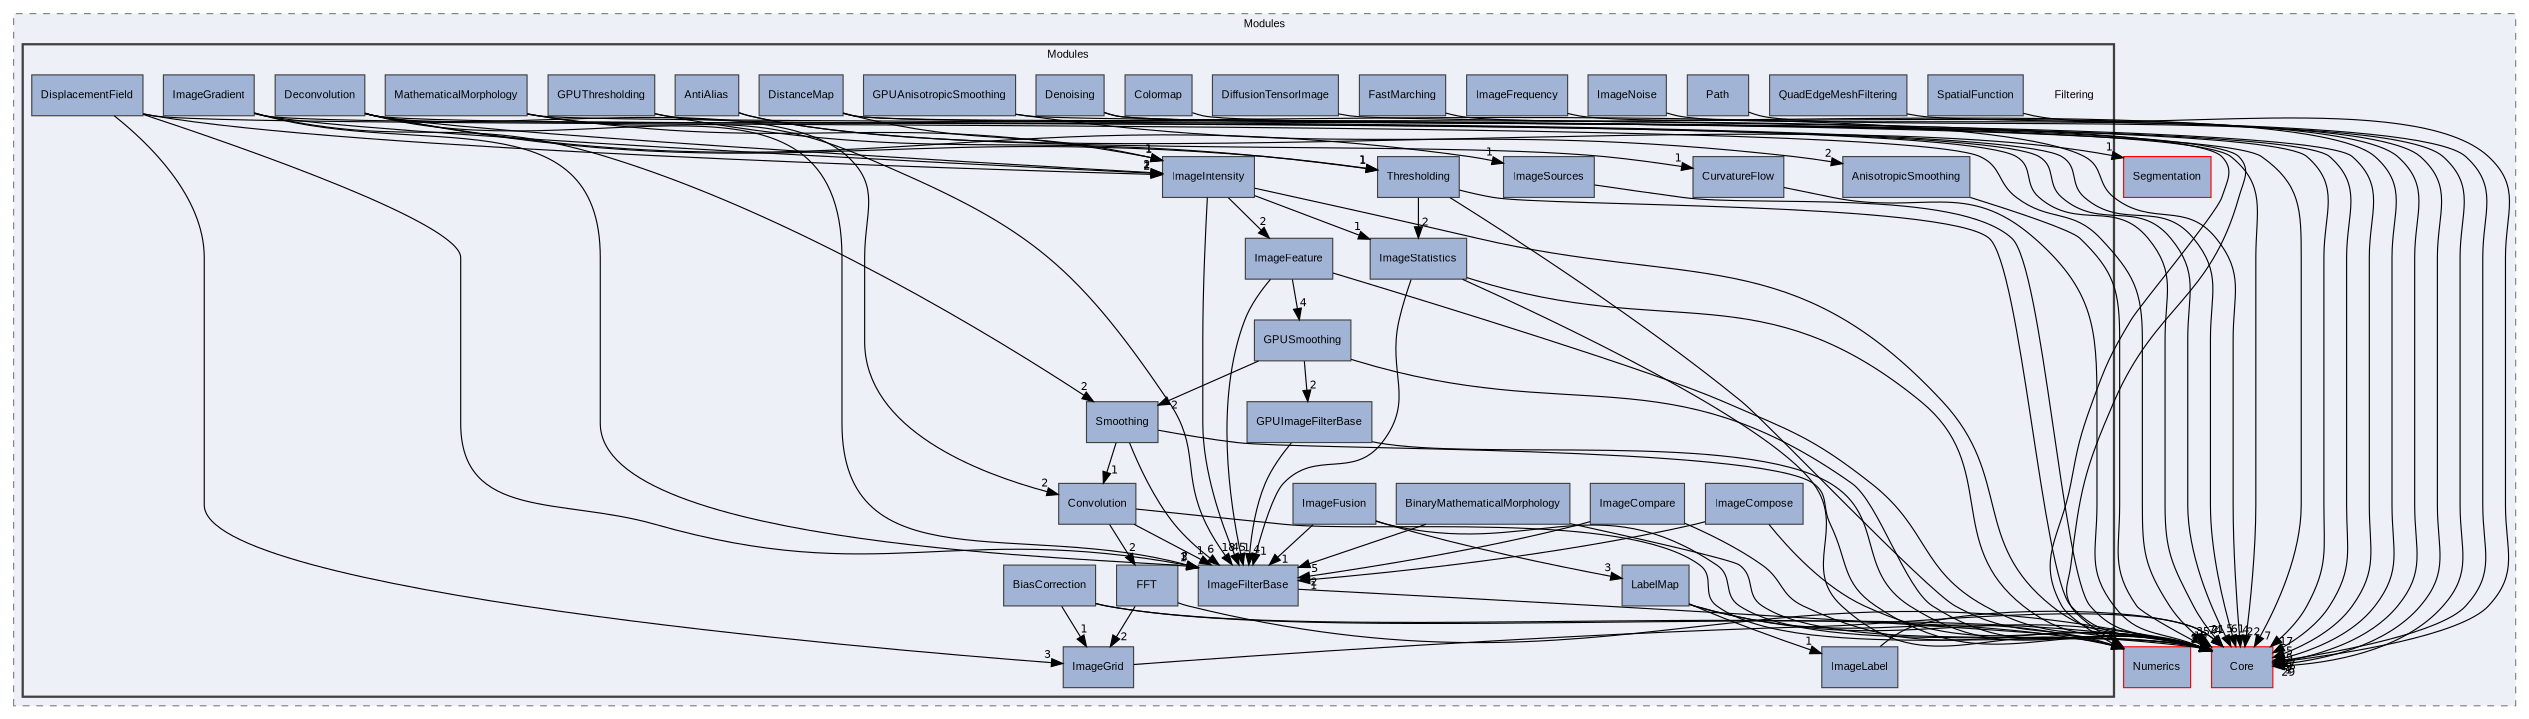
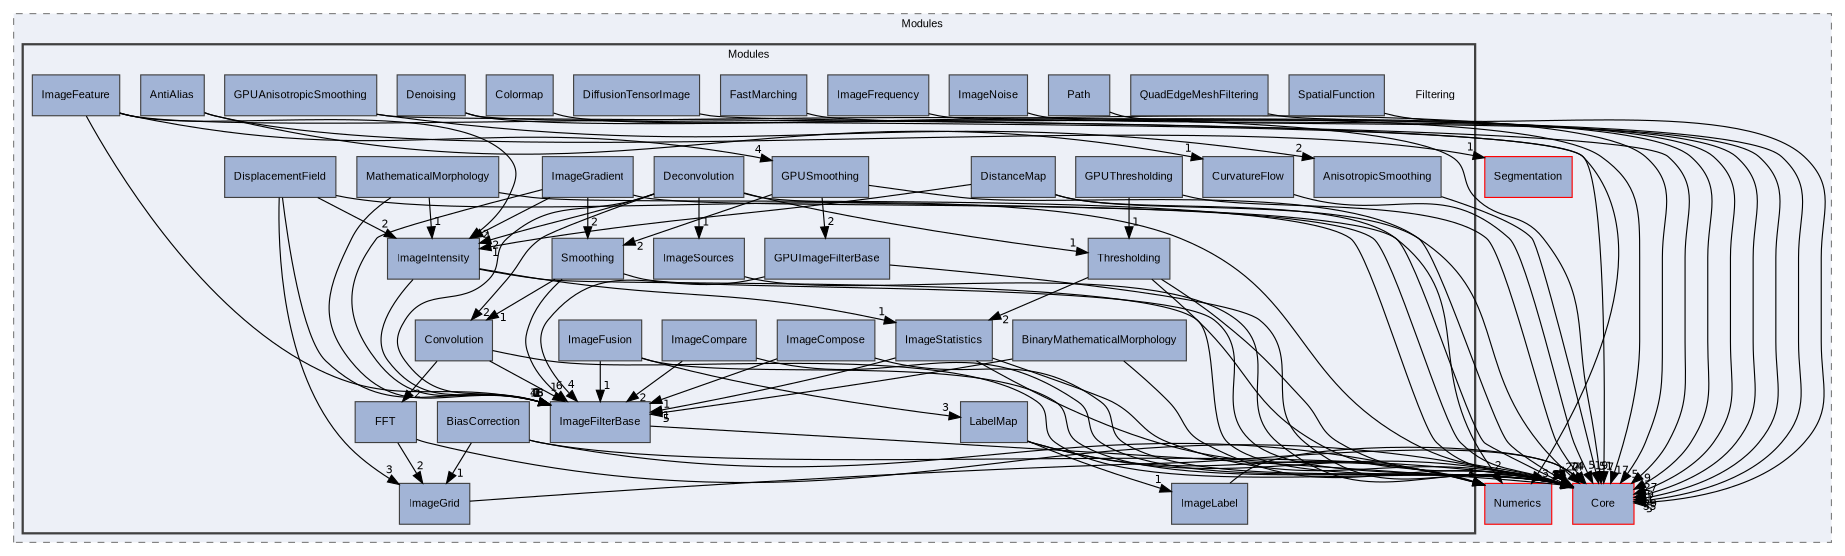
(1245, 214) -> (362, 120)
